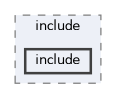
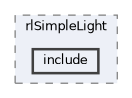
(58, 27) -> (66, 27)
